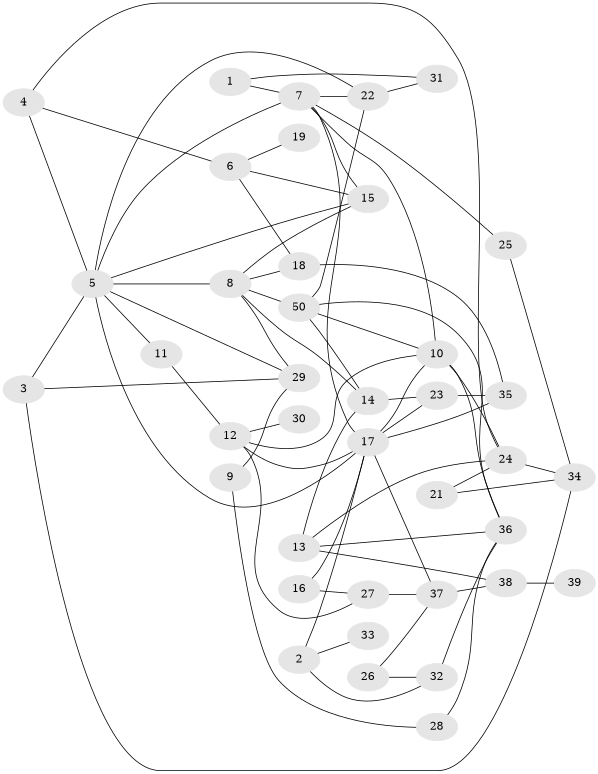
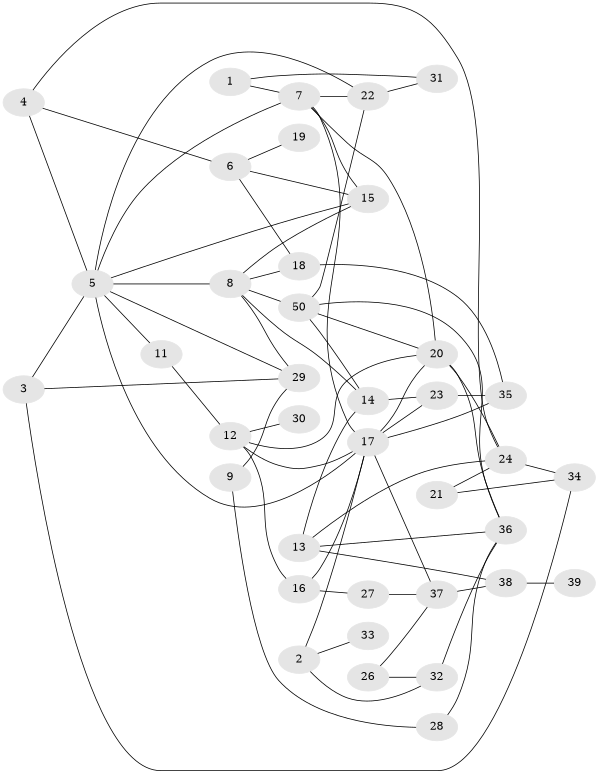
(506, 246) -> none
(437, 354) -> (437, 354)
(256, 569) -> (265, 513)
